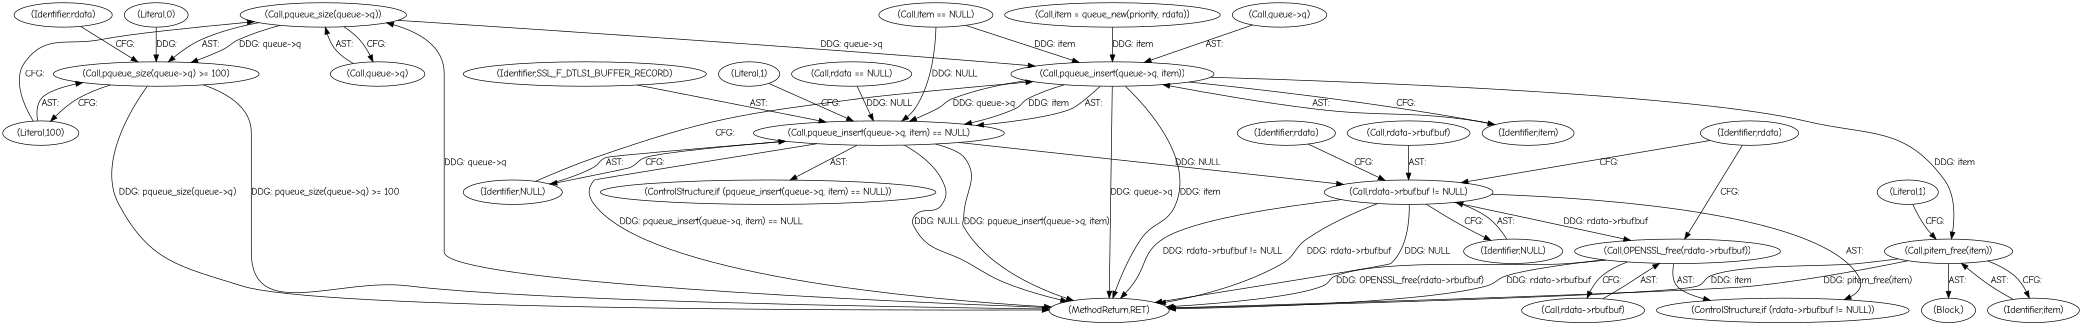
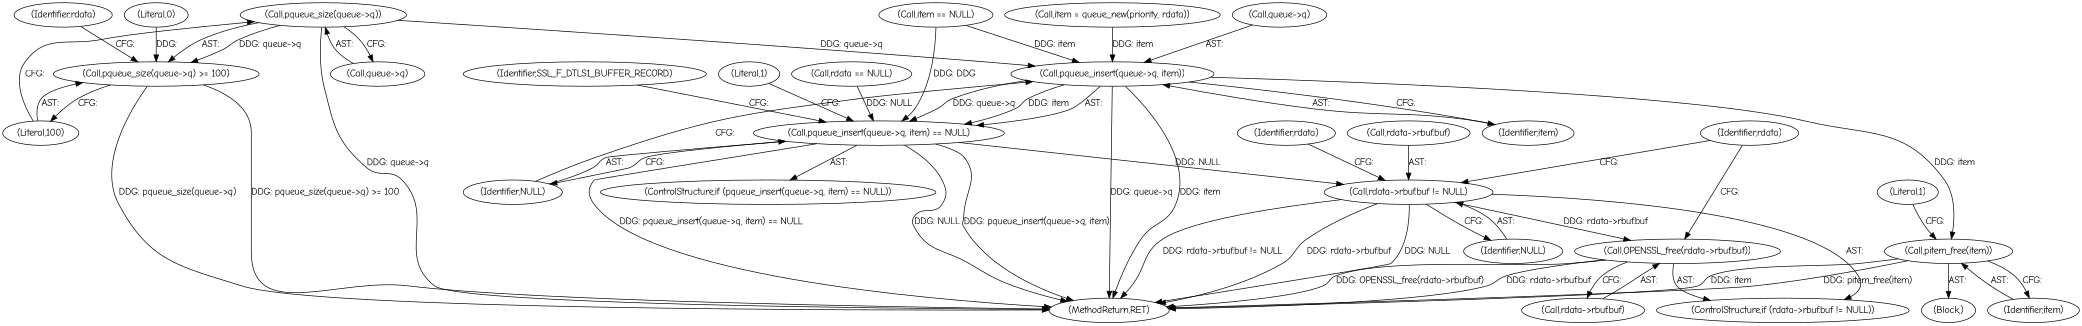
(955, 74) -> (955, 74)
(760, 104) -> (760, 104)
(618, 283) -> (428, 279)
